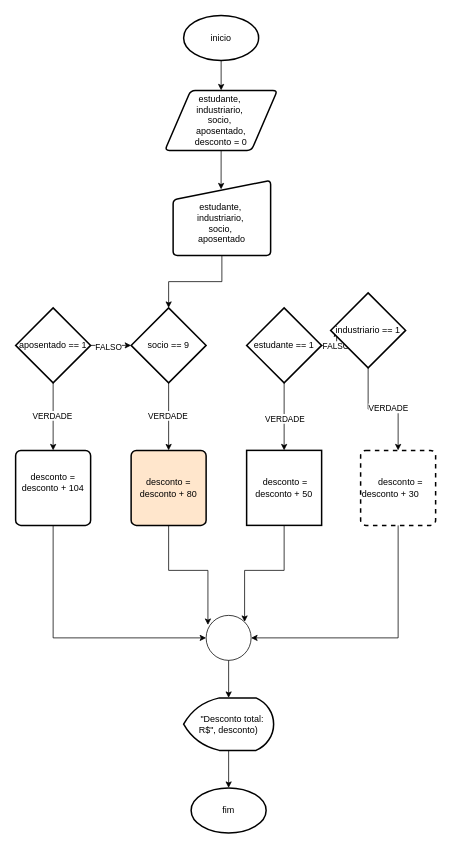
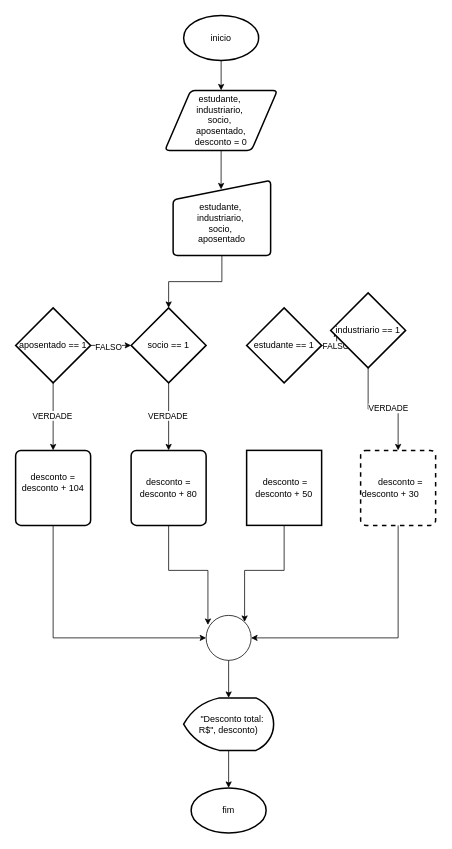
(168, 345) -> (168, 345)
(284, 418) -> none
(168, 488) -> (168, 488)
